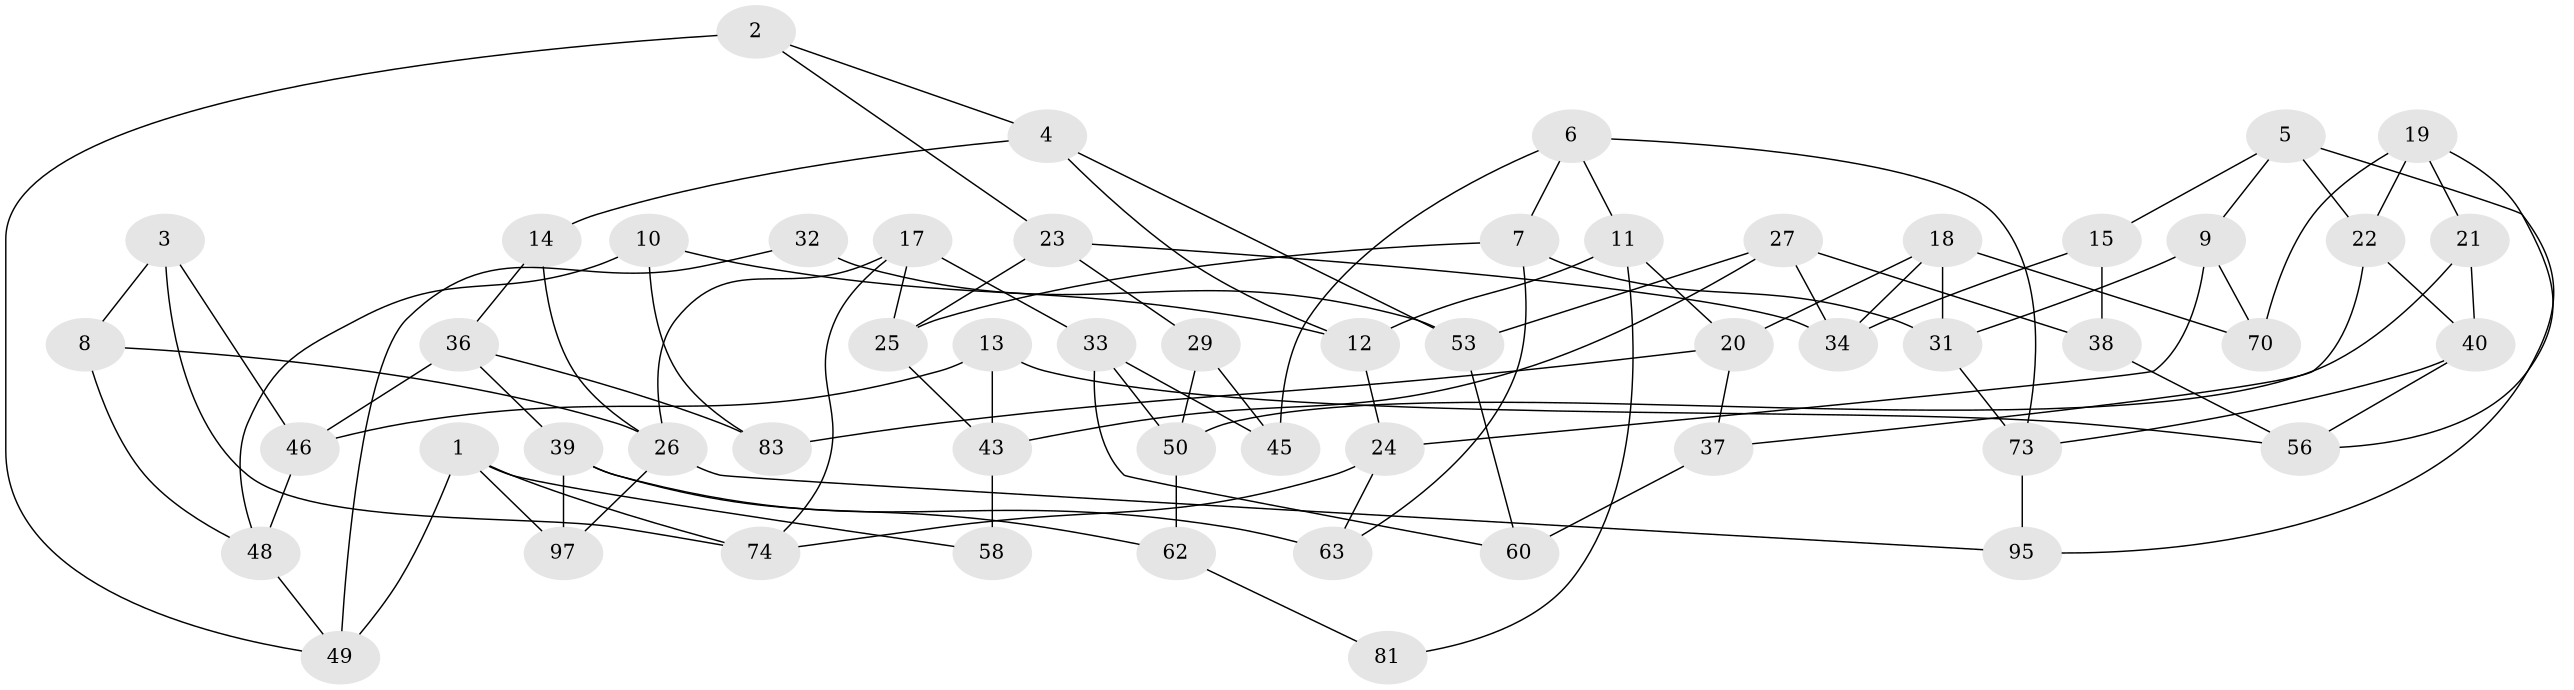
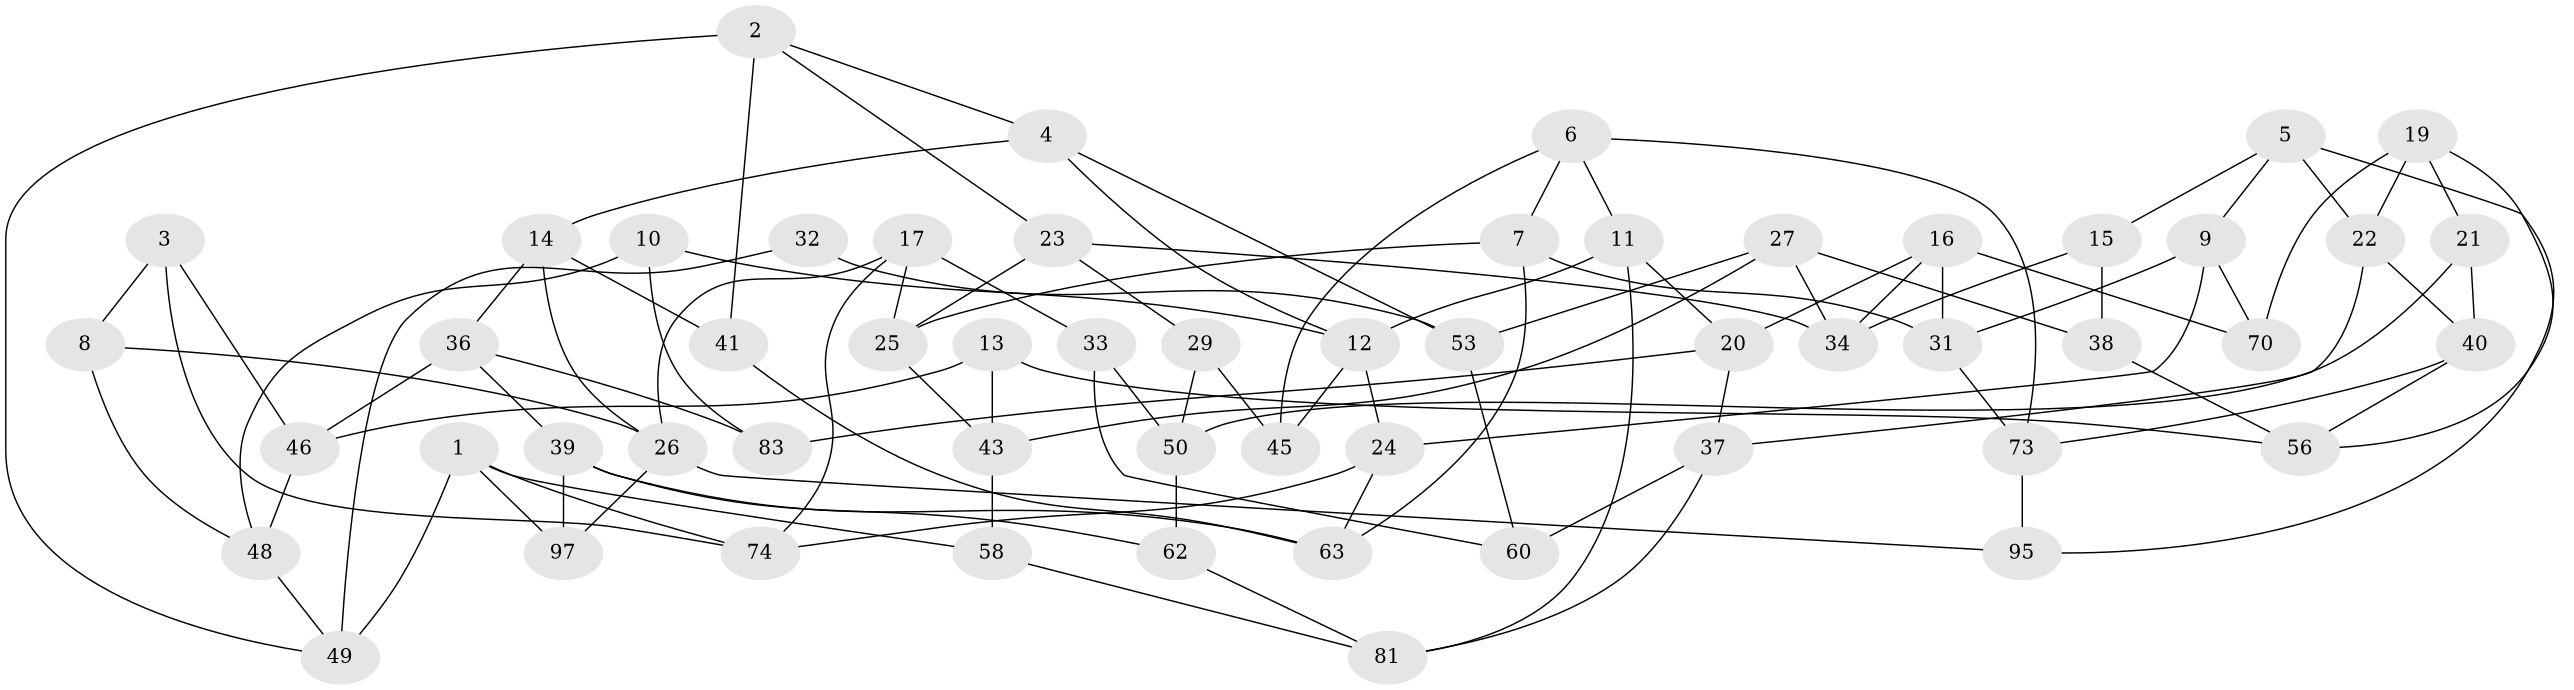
(1943, 240) -> (1943, 240)
none -> (729, 345)
(1157, 380) -> (1320, 397)
none -> (1588, 599)
none -> (1190, 605)
